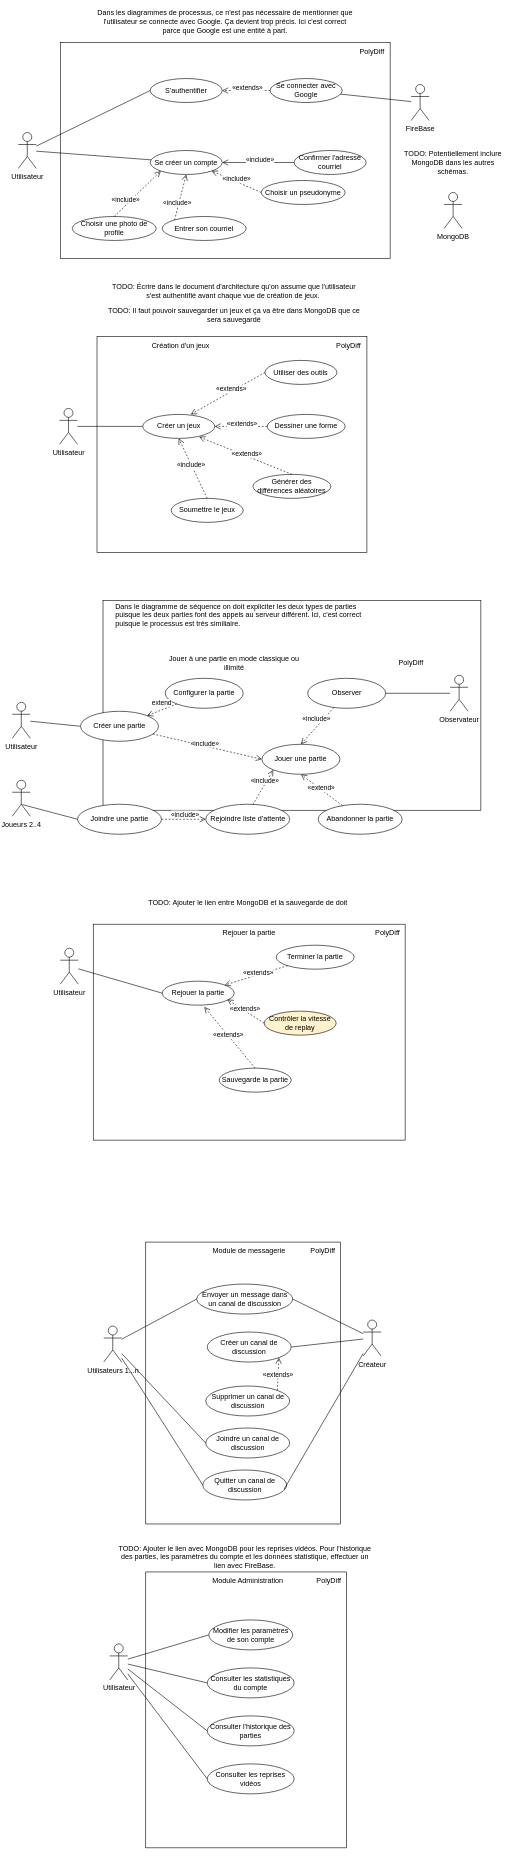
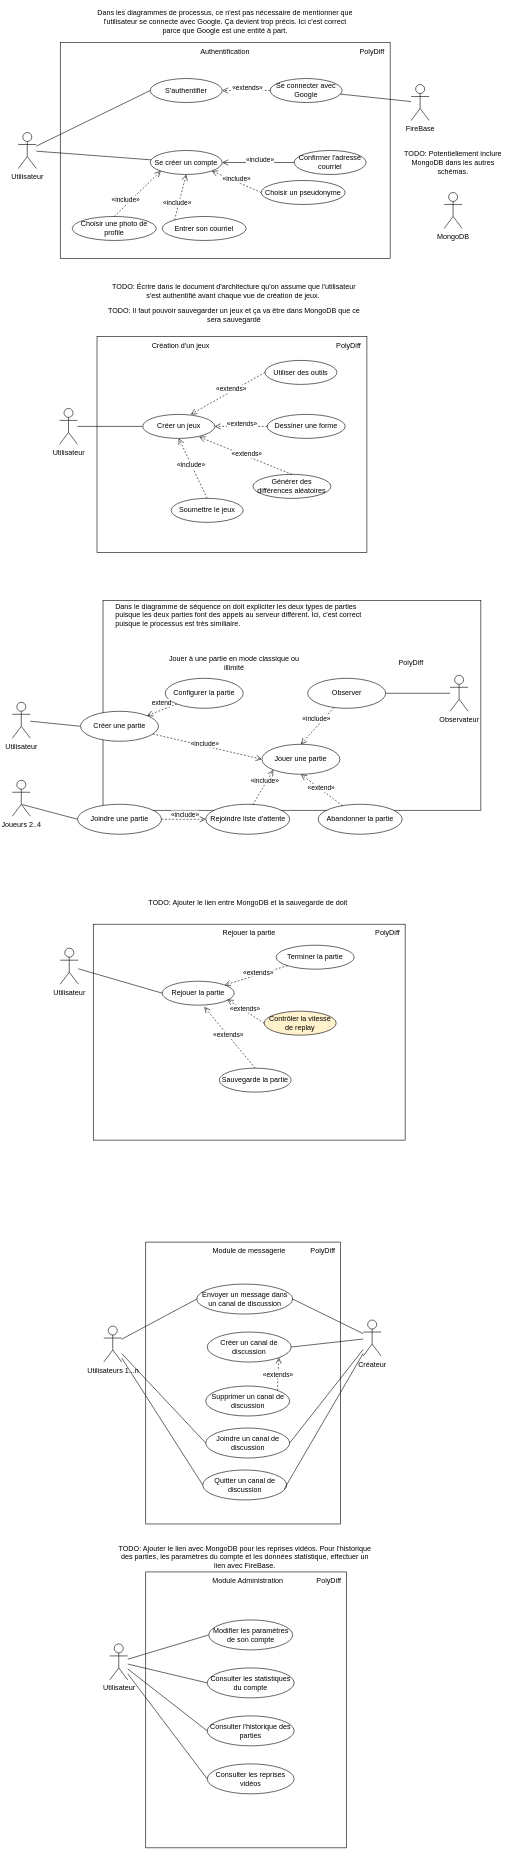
none -> (225, 51)
none -> (327, 1397)
